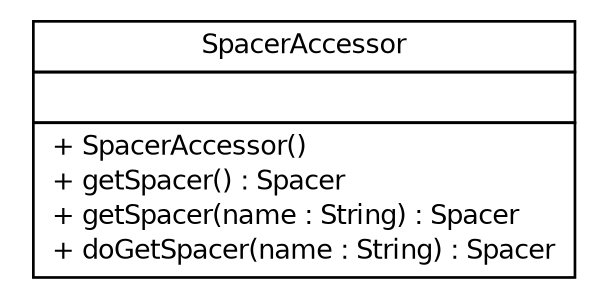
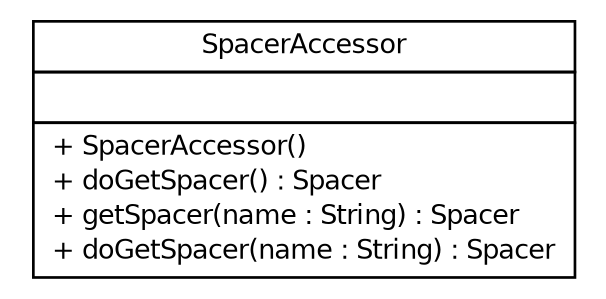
(199, 181) -> (217, 181)
